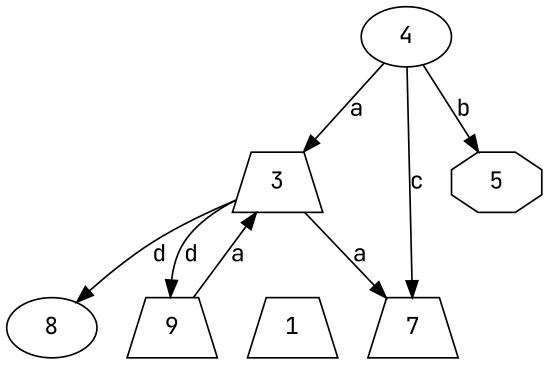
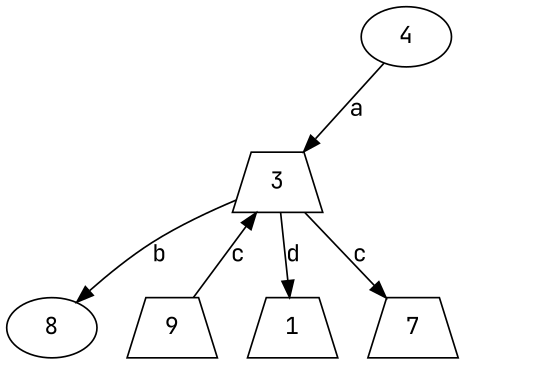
(409, 174) -> none
(497, 182) -> none
(193, 231) -> (284, 247)
(160, 255) -> (160, 255)
(238, 255) -> (238, 255)
(360, 255) -> (360, 255)
